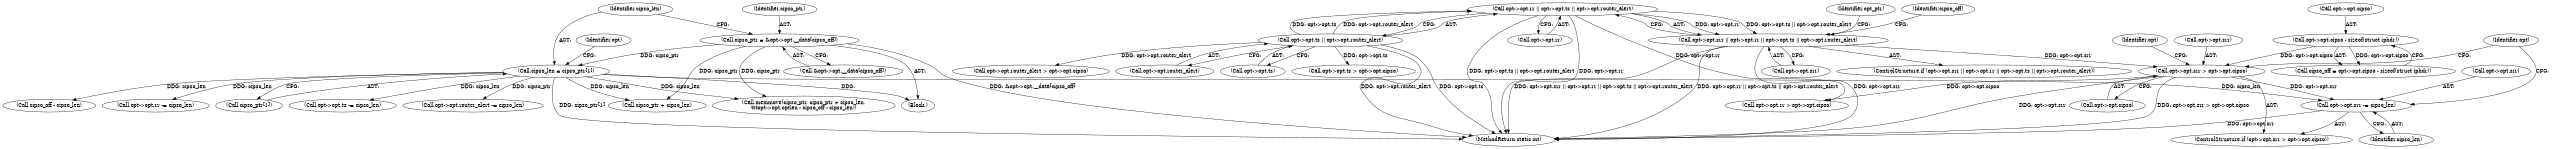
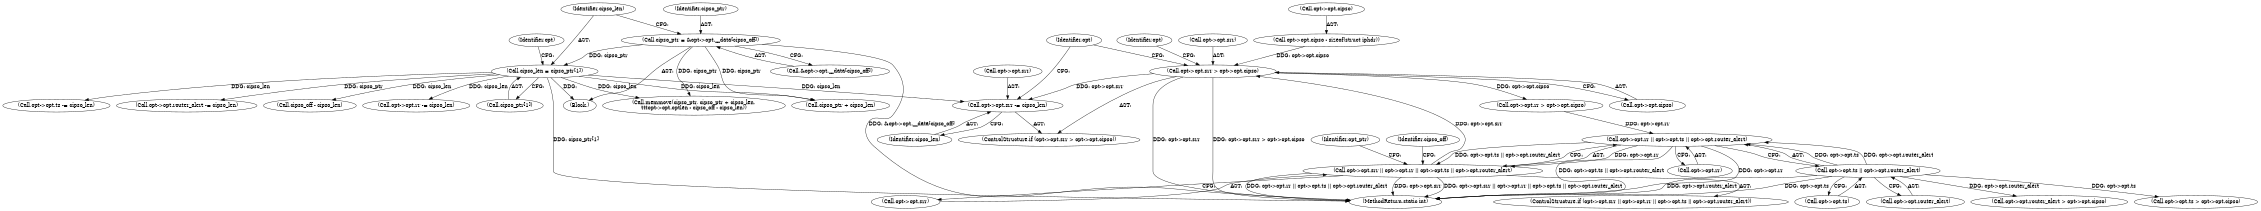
(1716, 71) -> (1607, 122)
(2363, 71) -> none
(1941, 134) -> none
